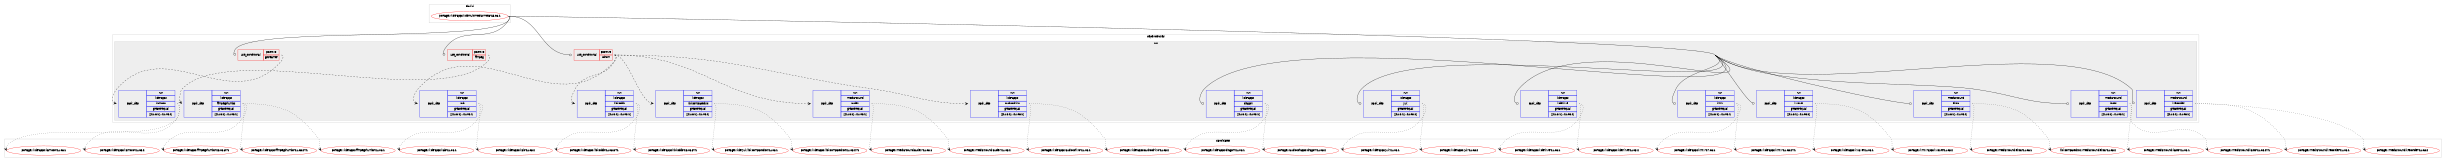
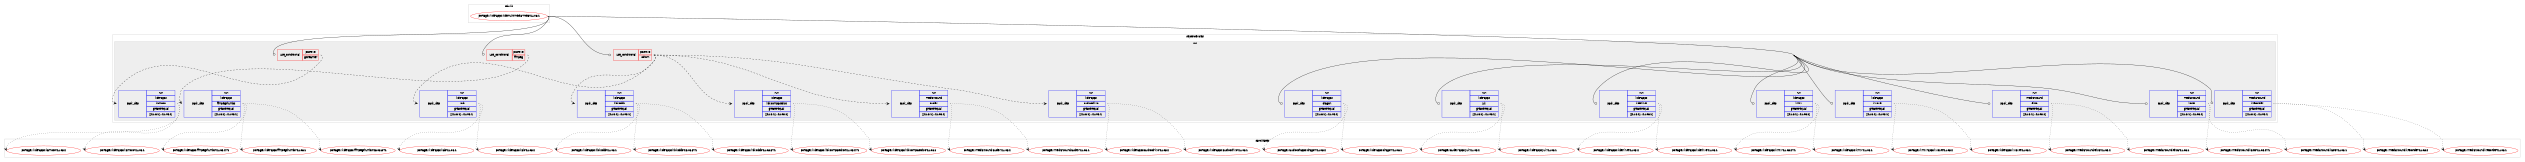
(470, 16) -> (509, 16)
none -> (594, 151)
(751, 151) -> (909, 151)
(1459, 151) -> (1459, 151)
(1695, 151) -> (1852, 151)
(2088, 151) -> (2088, 151)
